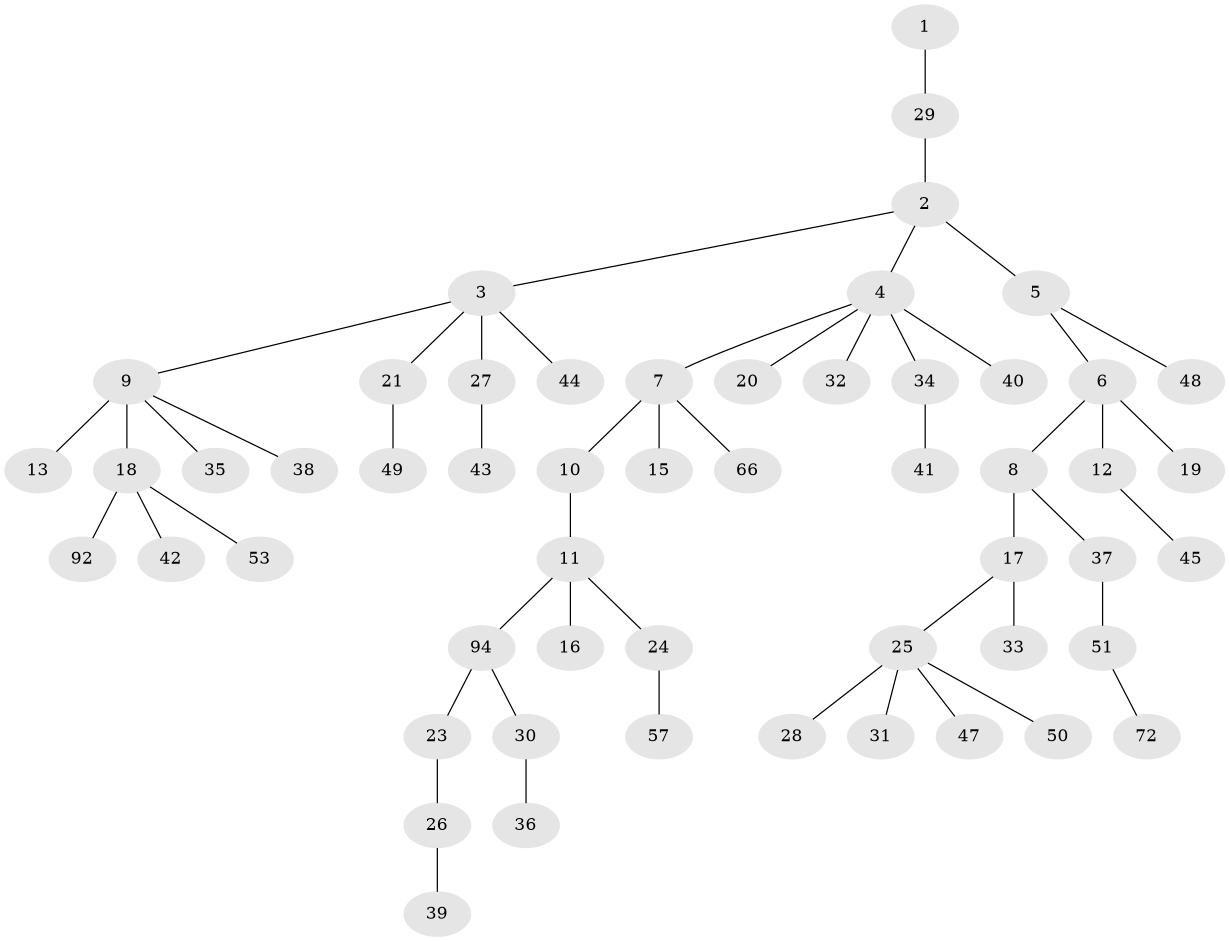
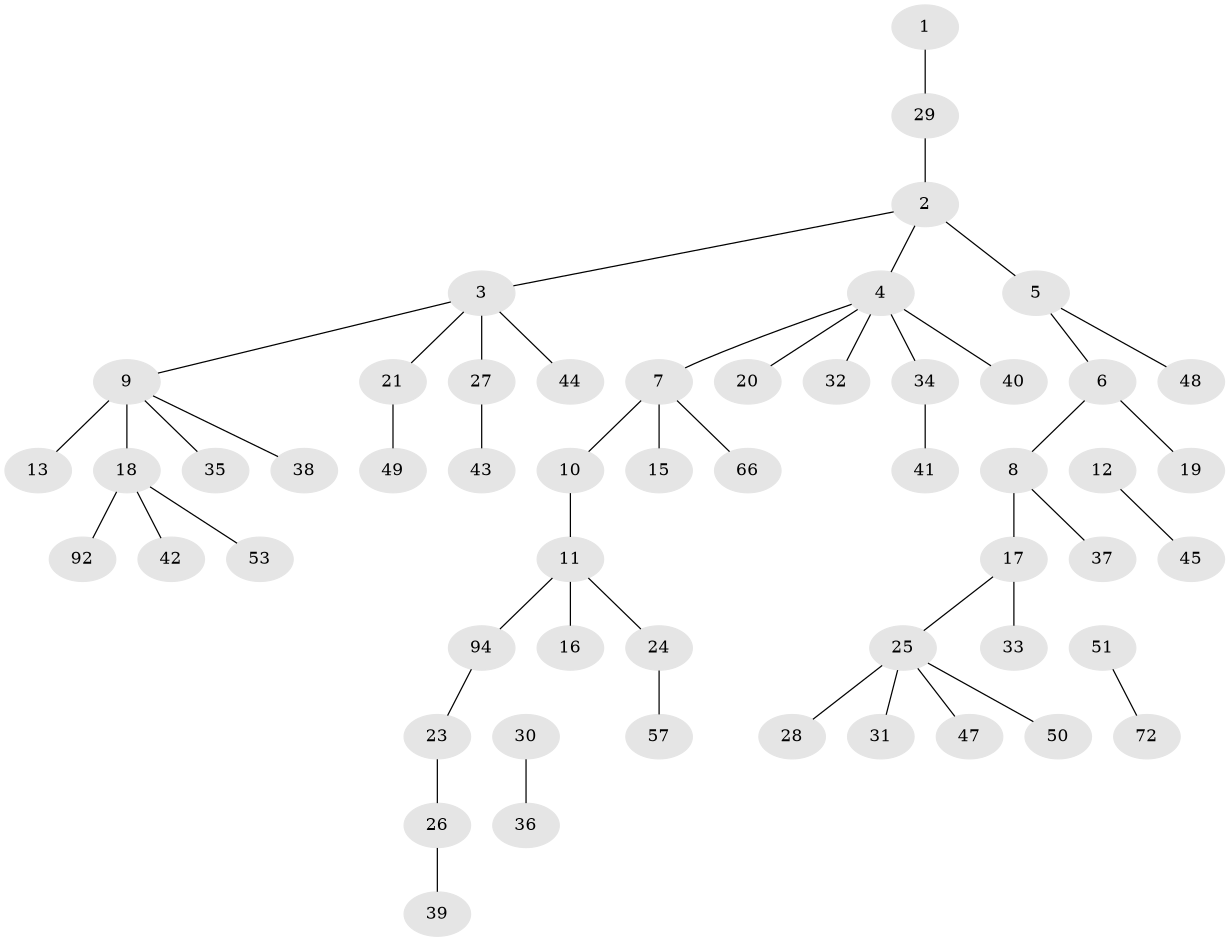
(1103, 426) -> none
(1103, 604) -> none
(504, 692) -> none
